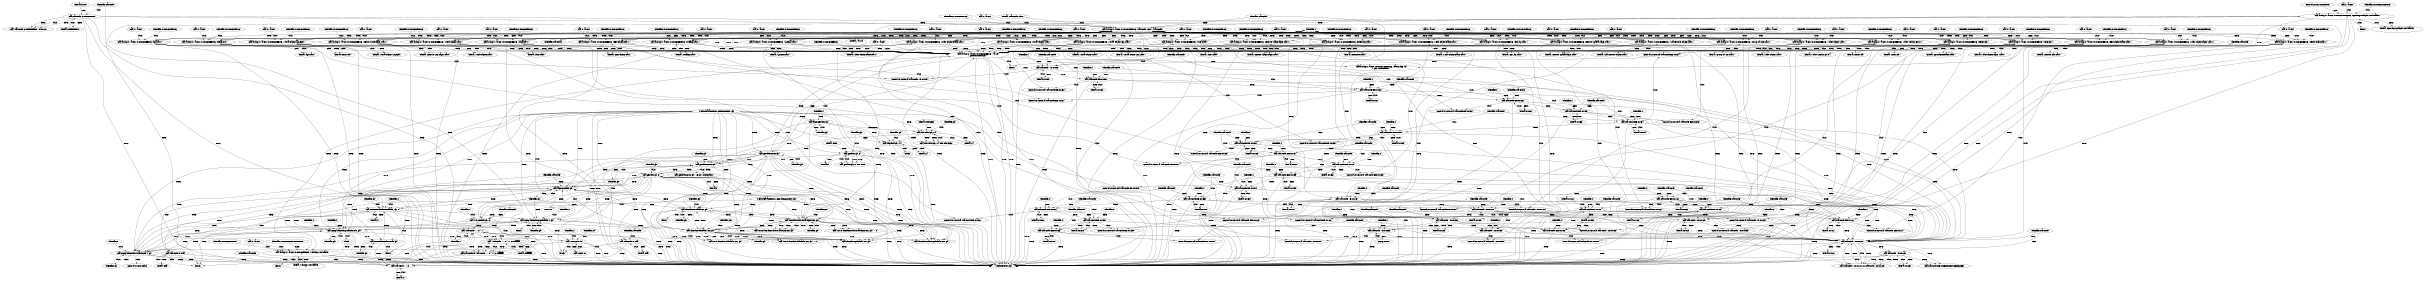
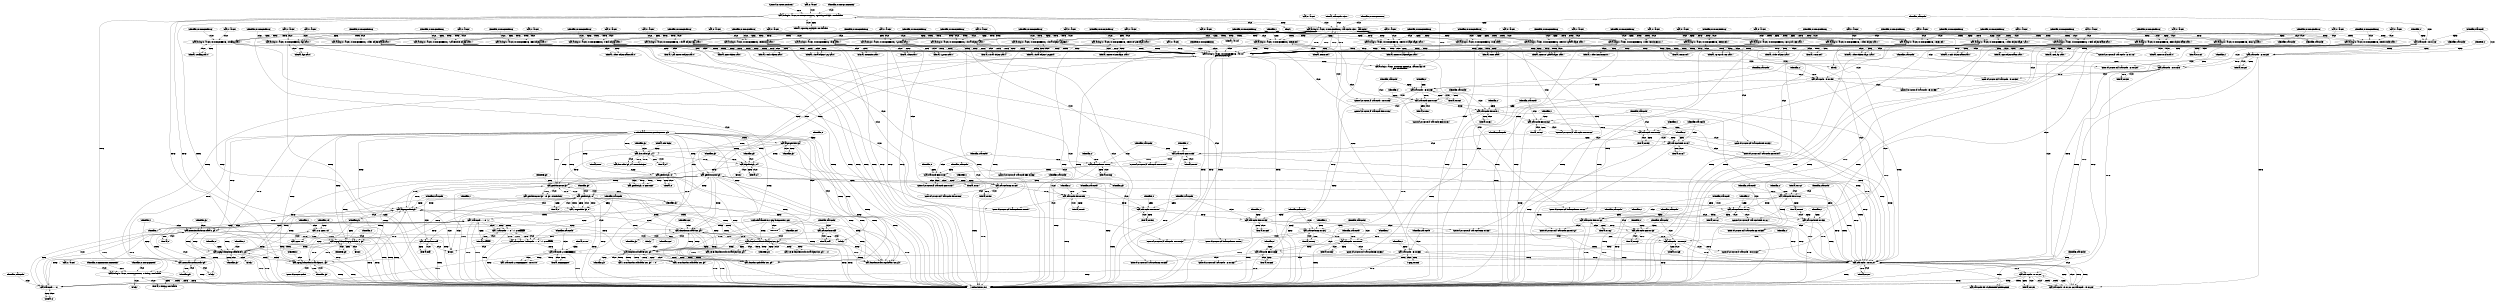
(1353, 61) -> (1621, 83)
(319, 102) -> (546, 247)
(1735, 205) -> (1665, 218)
(457, 237) -> (262, 234)
